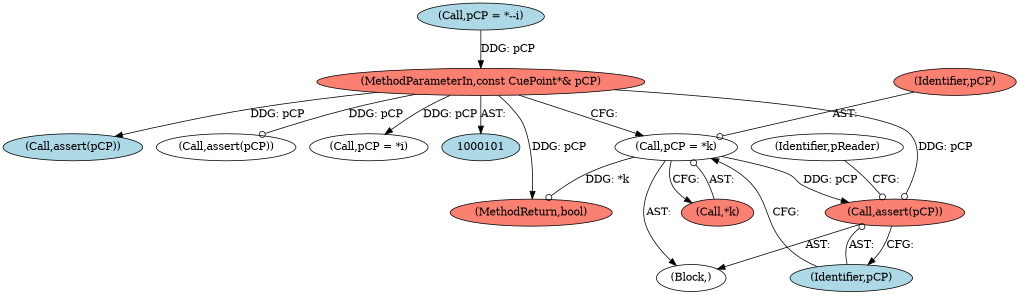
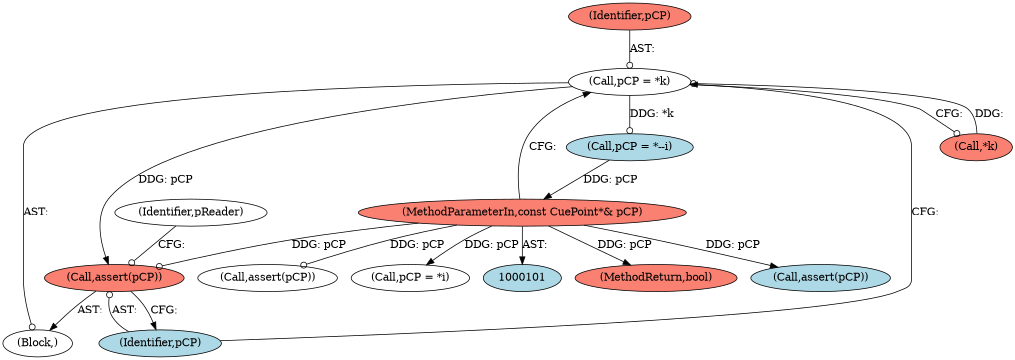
(591, 172) -> (630, 112)
(724, 180) -> (991, 115)
(671, 183) -> (826, 93)
(644, 212) -> (202, 98)
